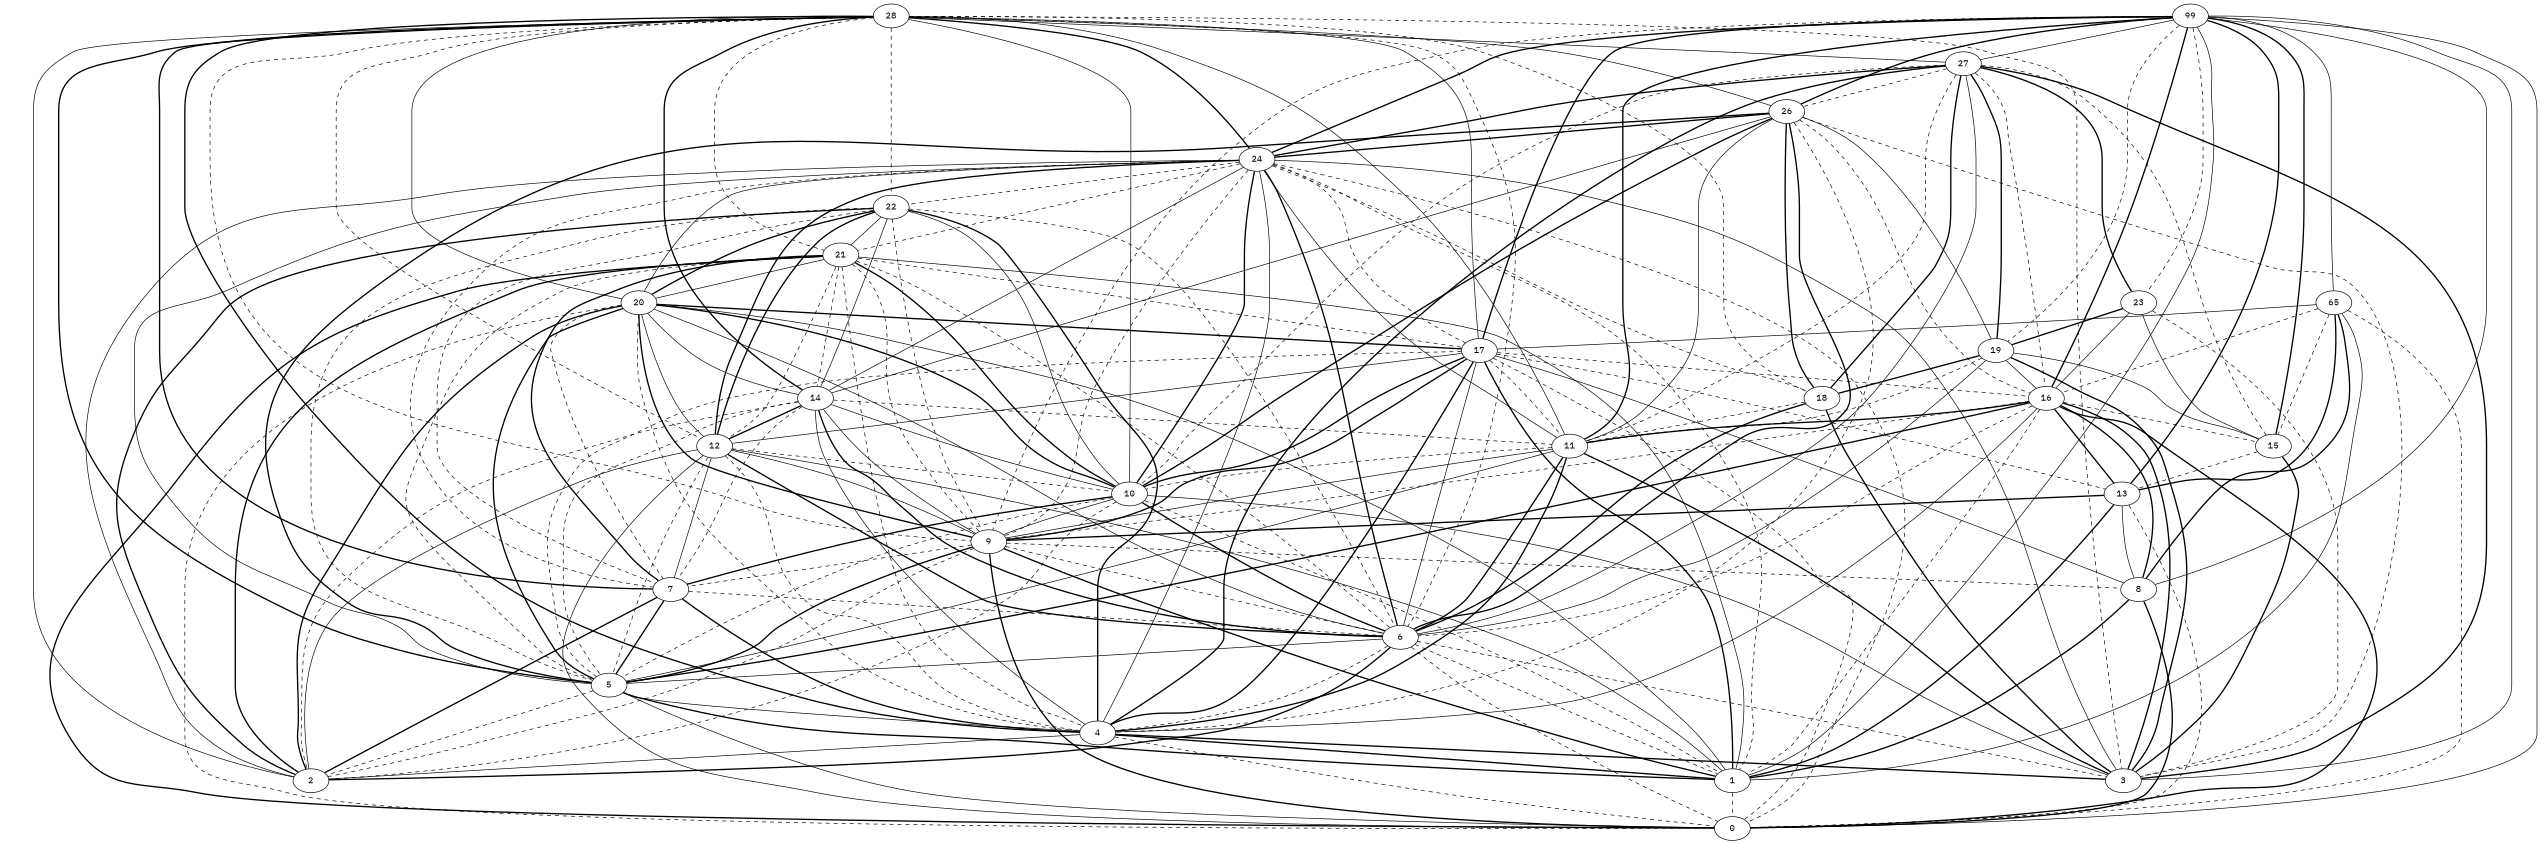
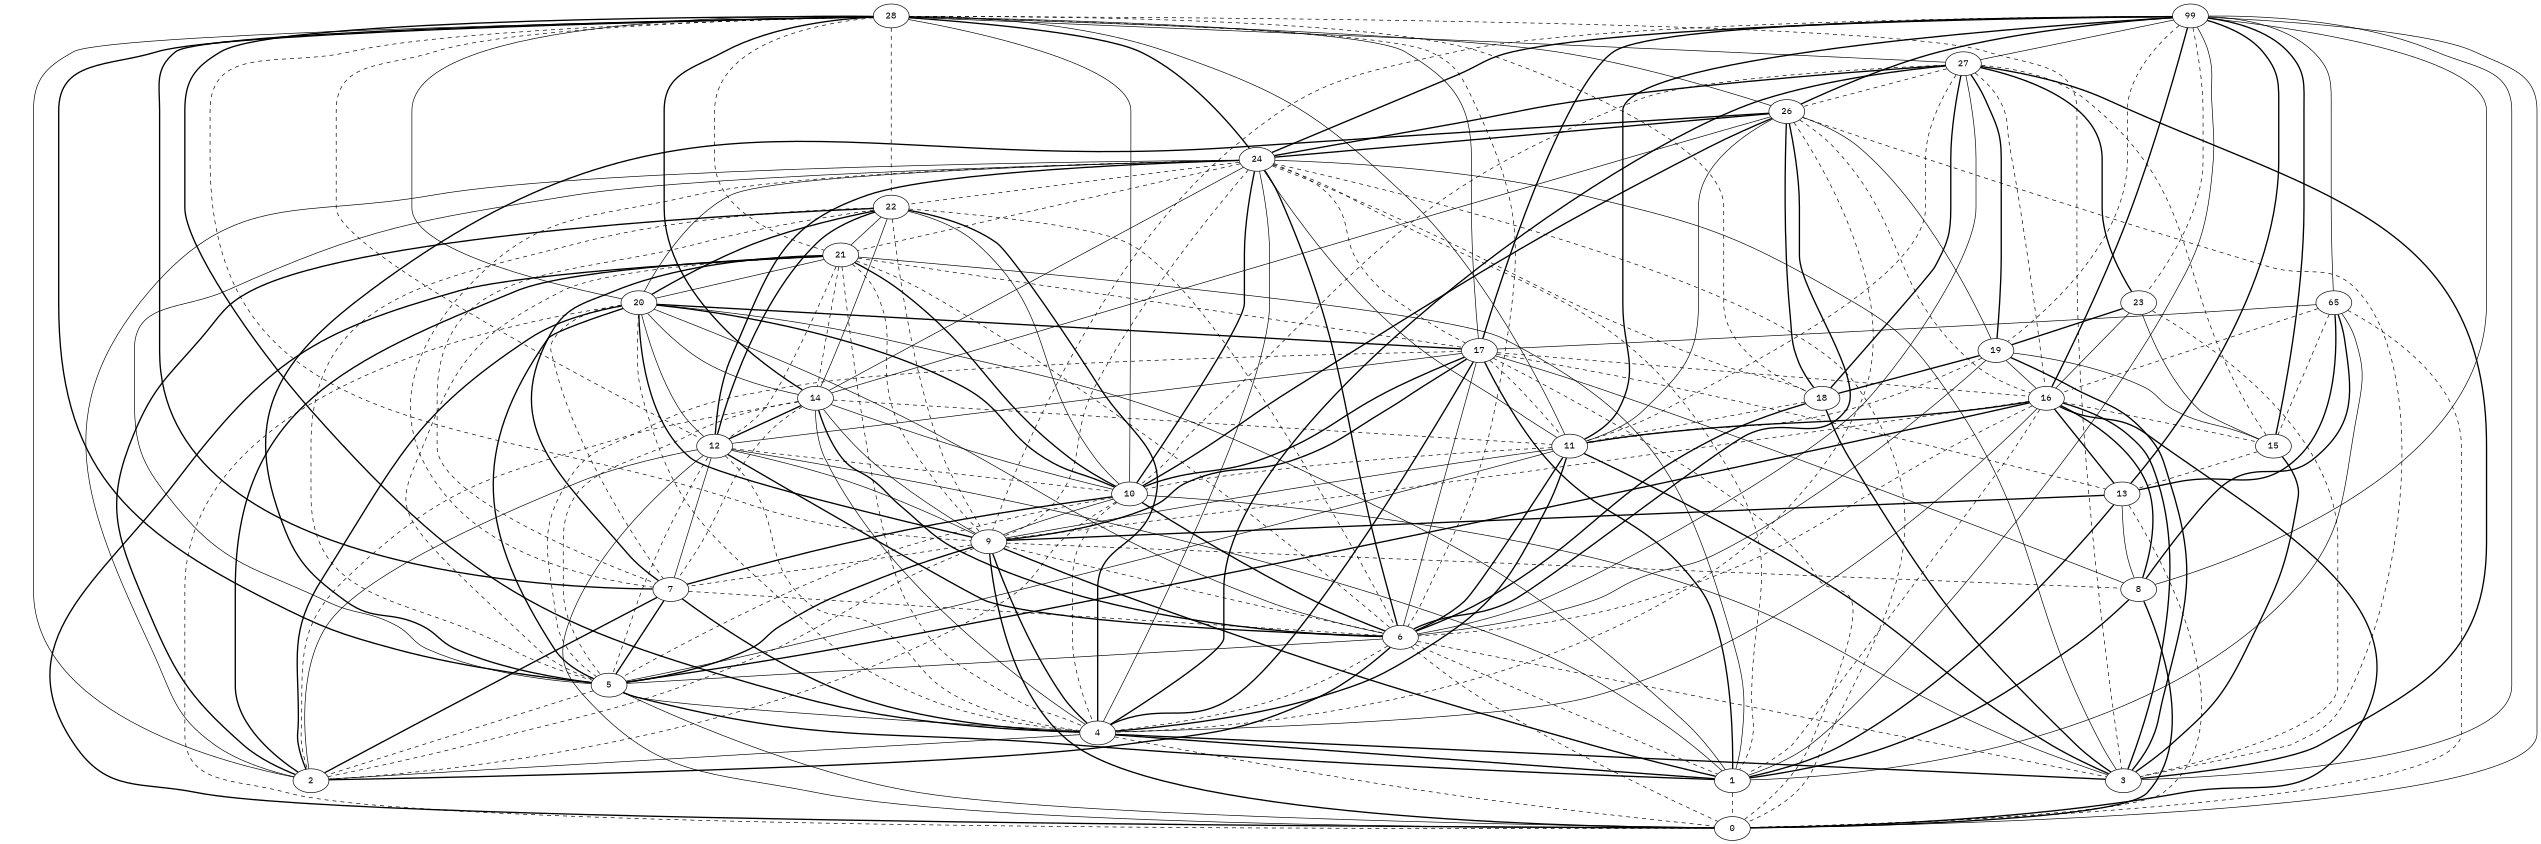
(1422, 620) -> (1072, 600)
none -> (1031, 643)
